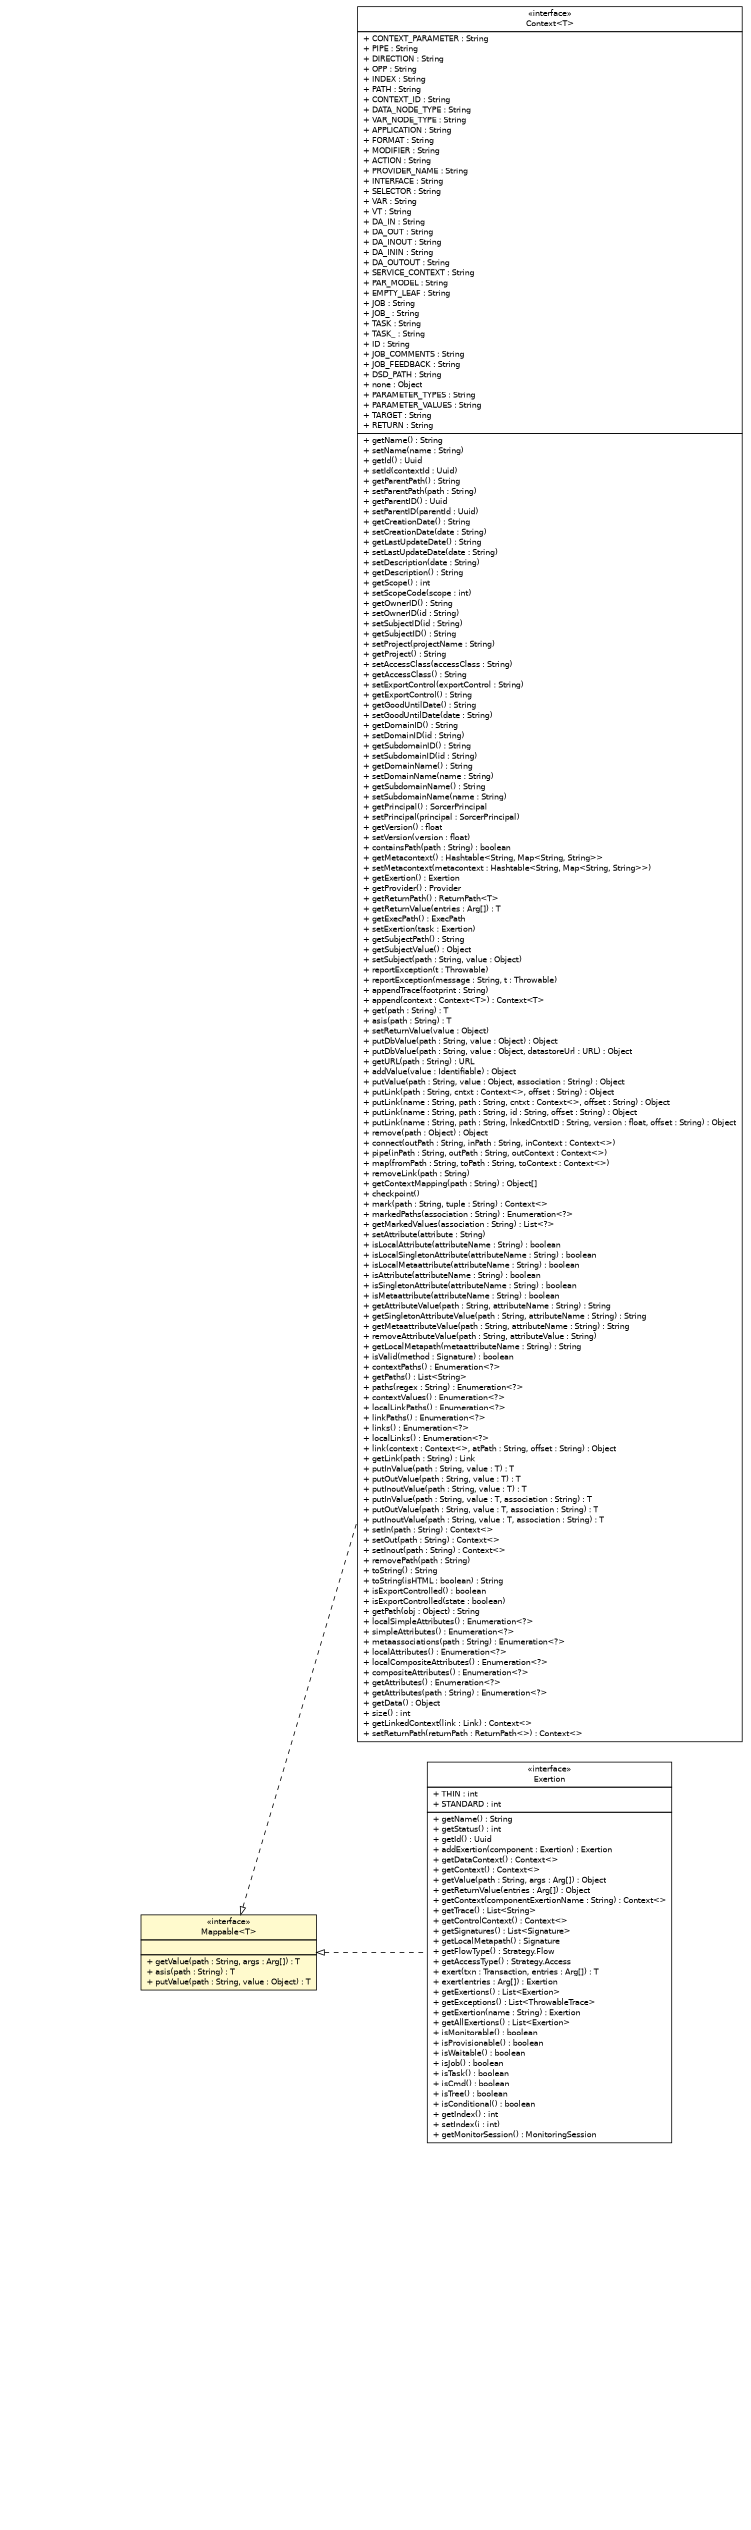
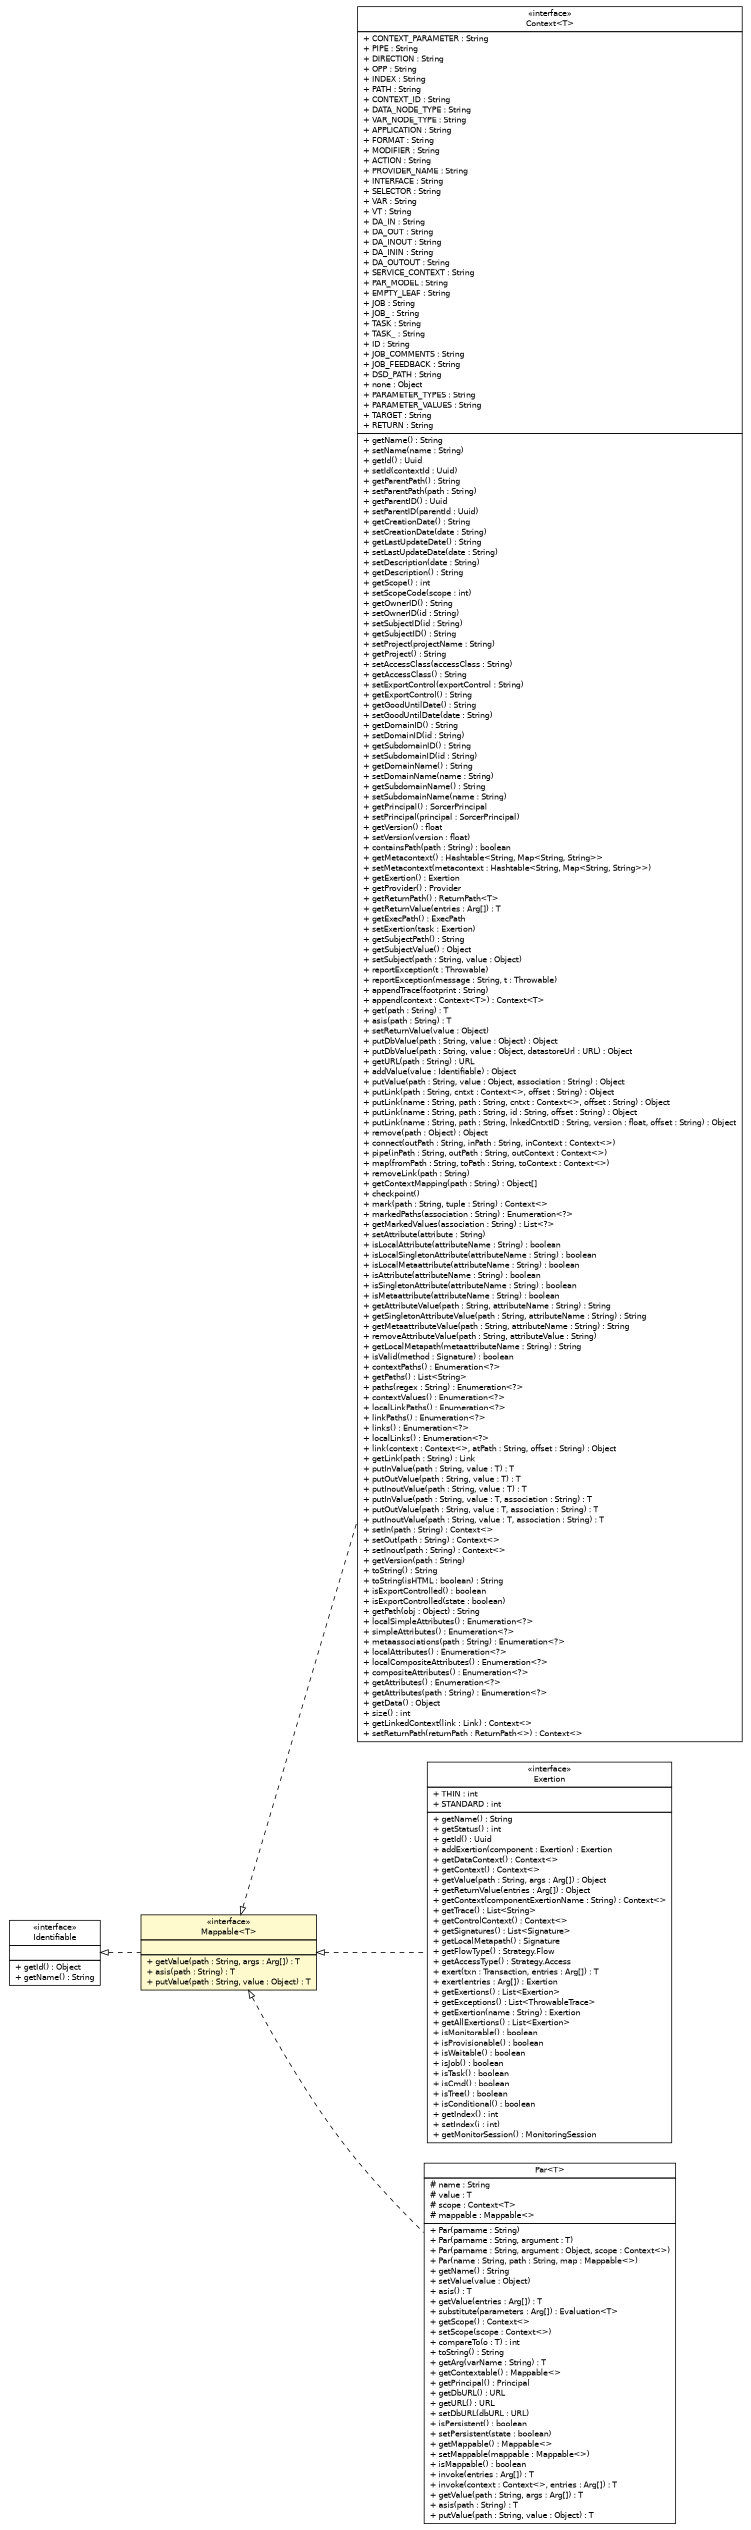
(417, 1561) -> (414, 1561)
none -> (55, 1952)
none -> (550, 2343)
